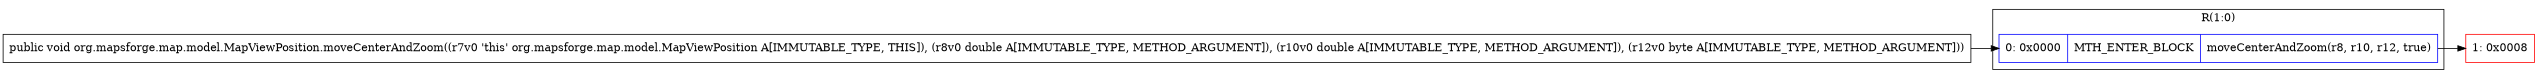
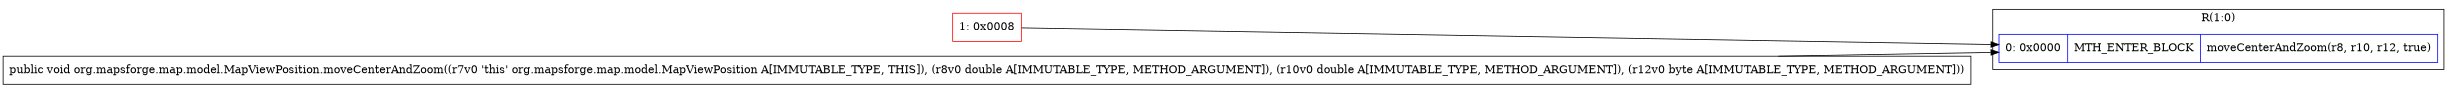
(2449, 48) -> (1506, 36)
